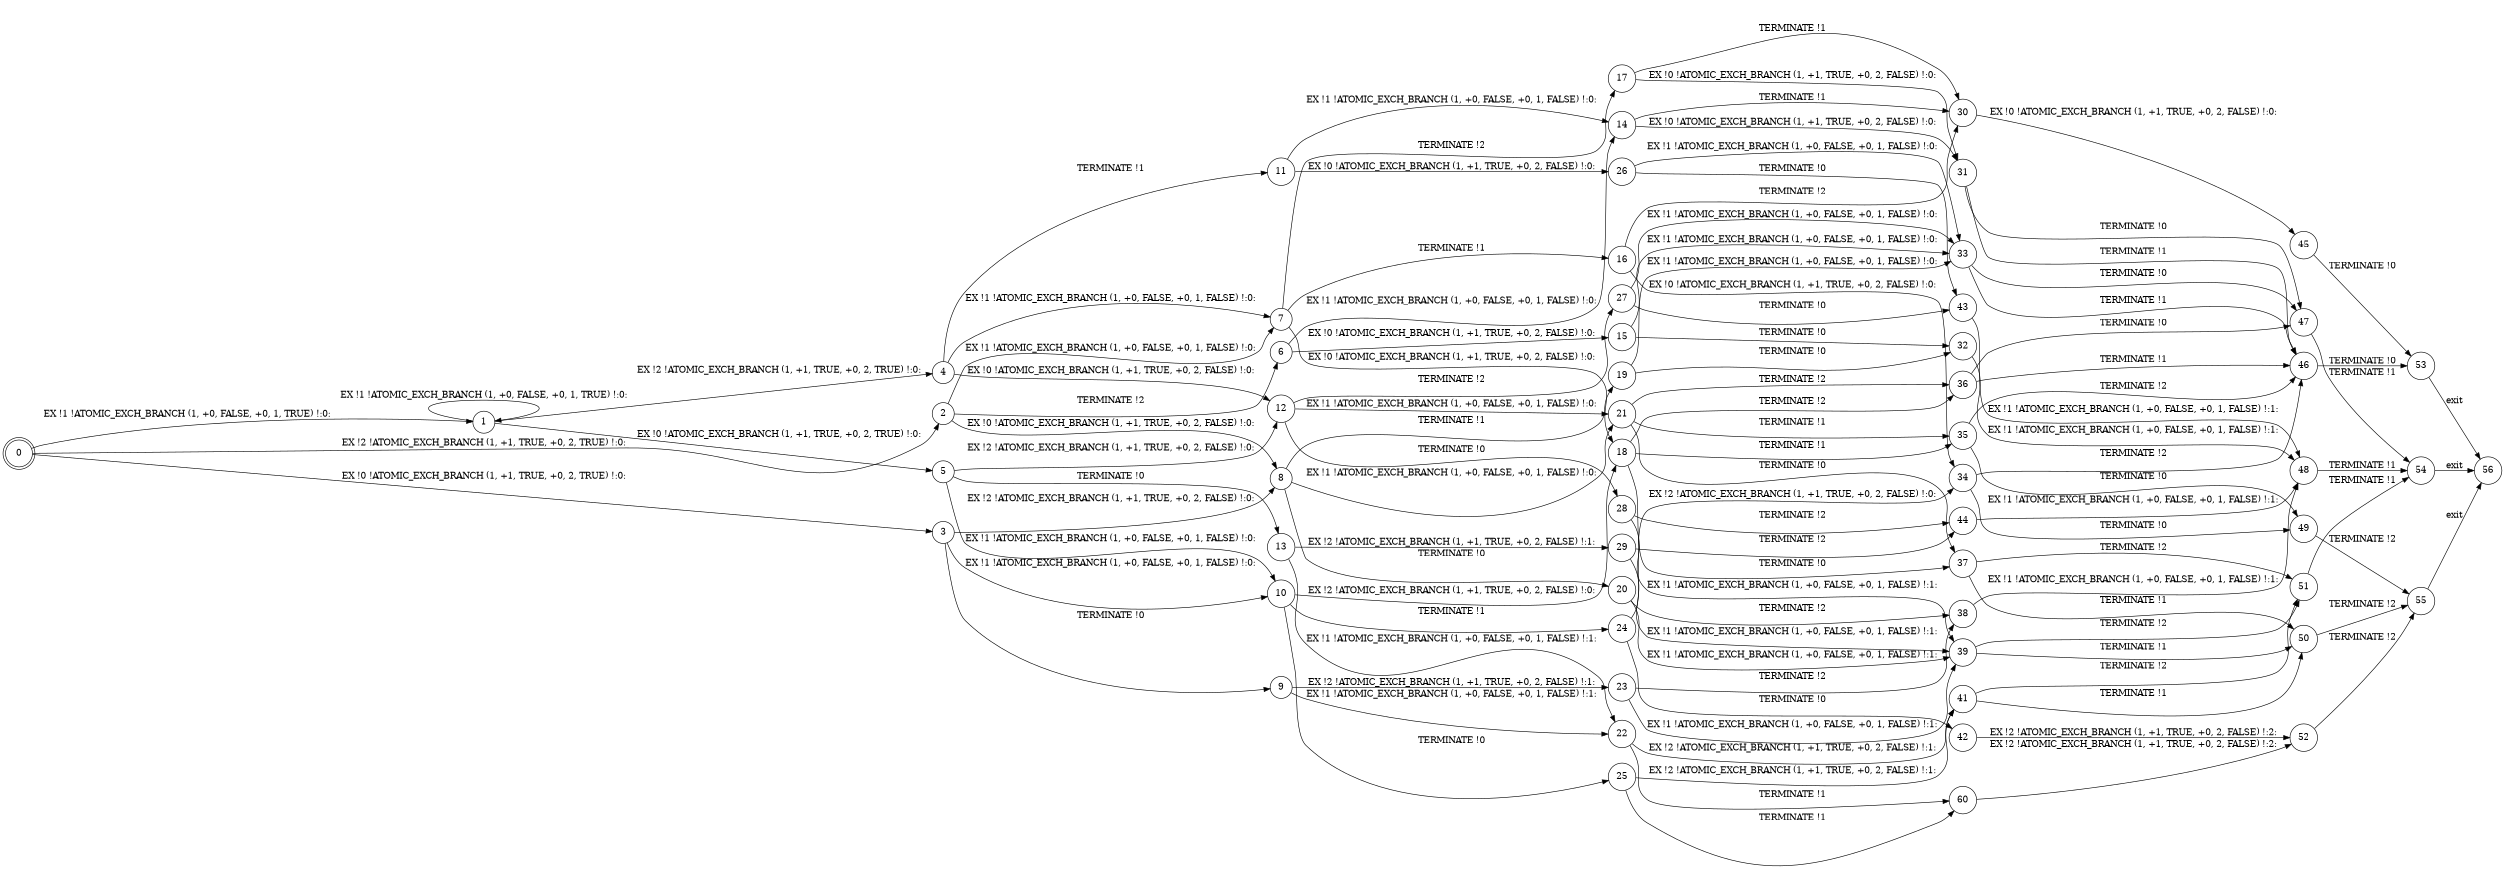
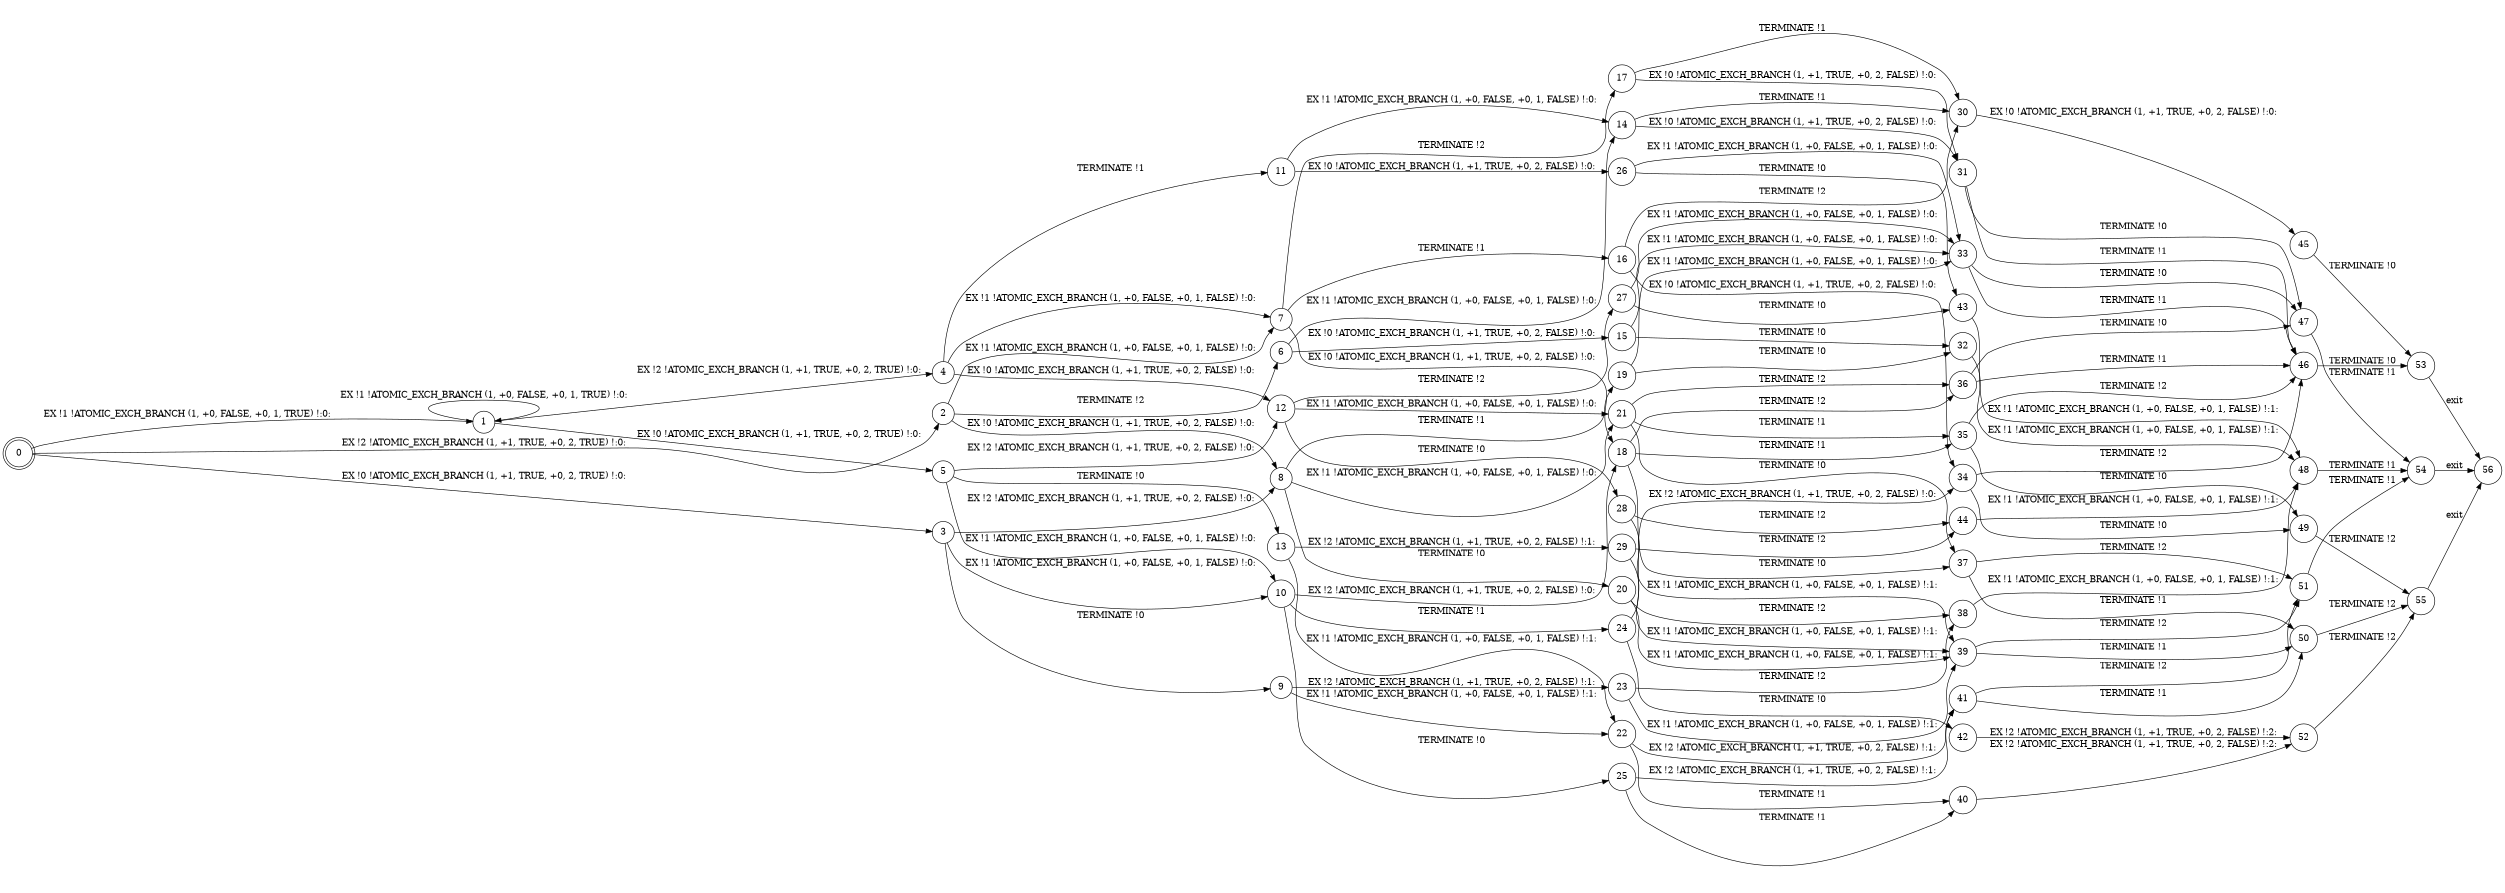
(1963, 800) -> (1963, 800)
